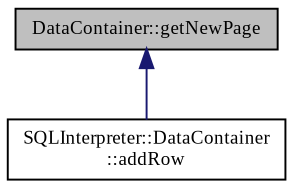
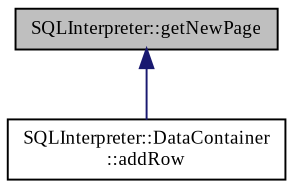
(147, 29) -> (147, 29)
